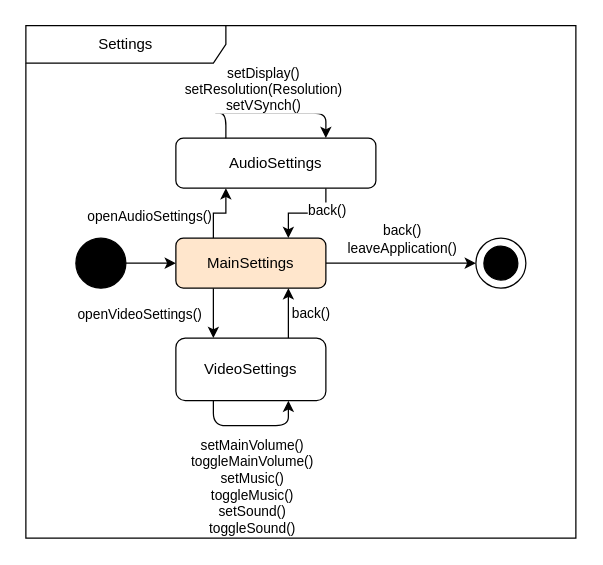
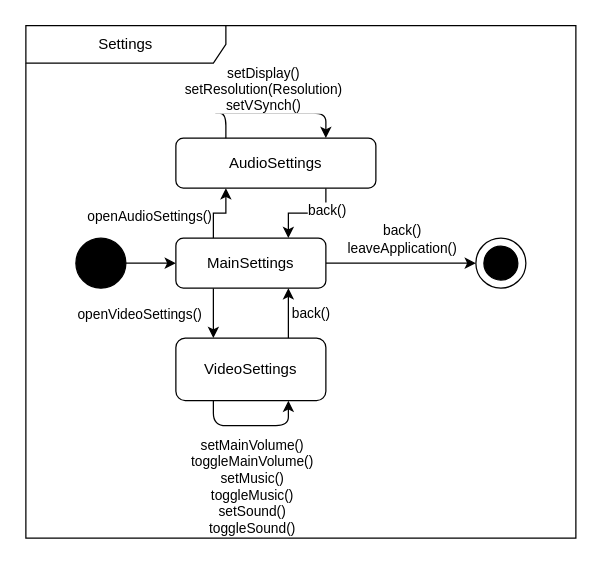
(251, 263) -> (251, 263)
